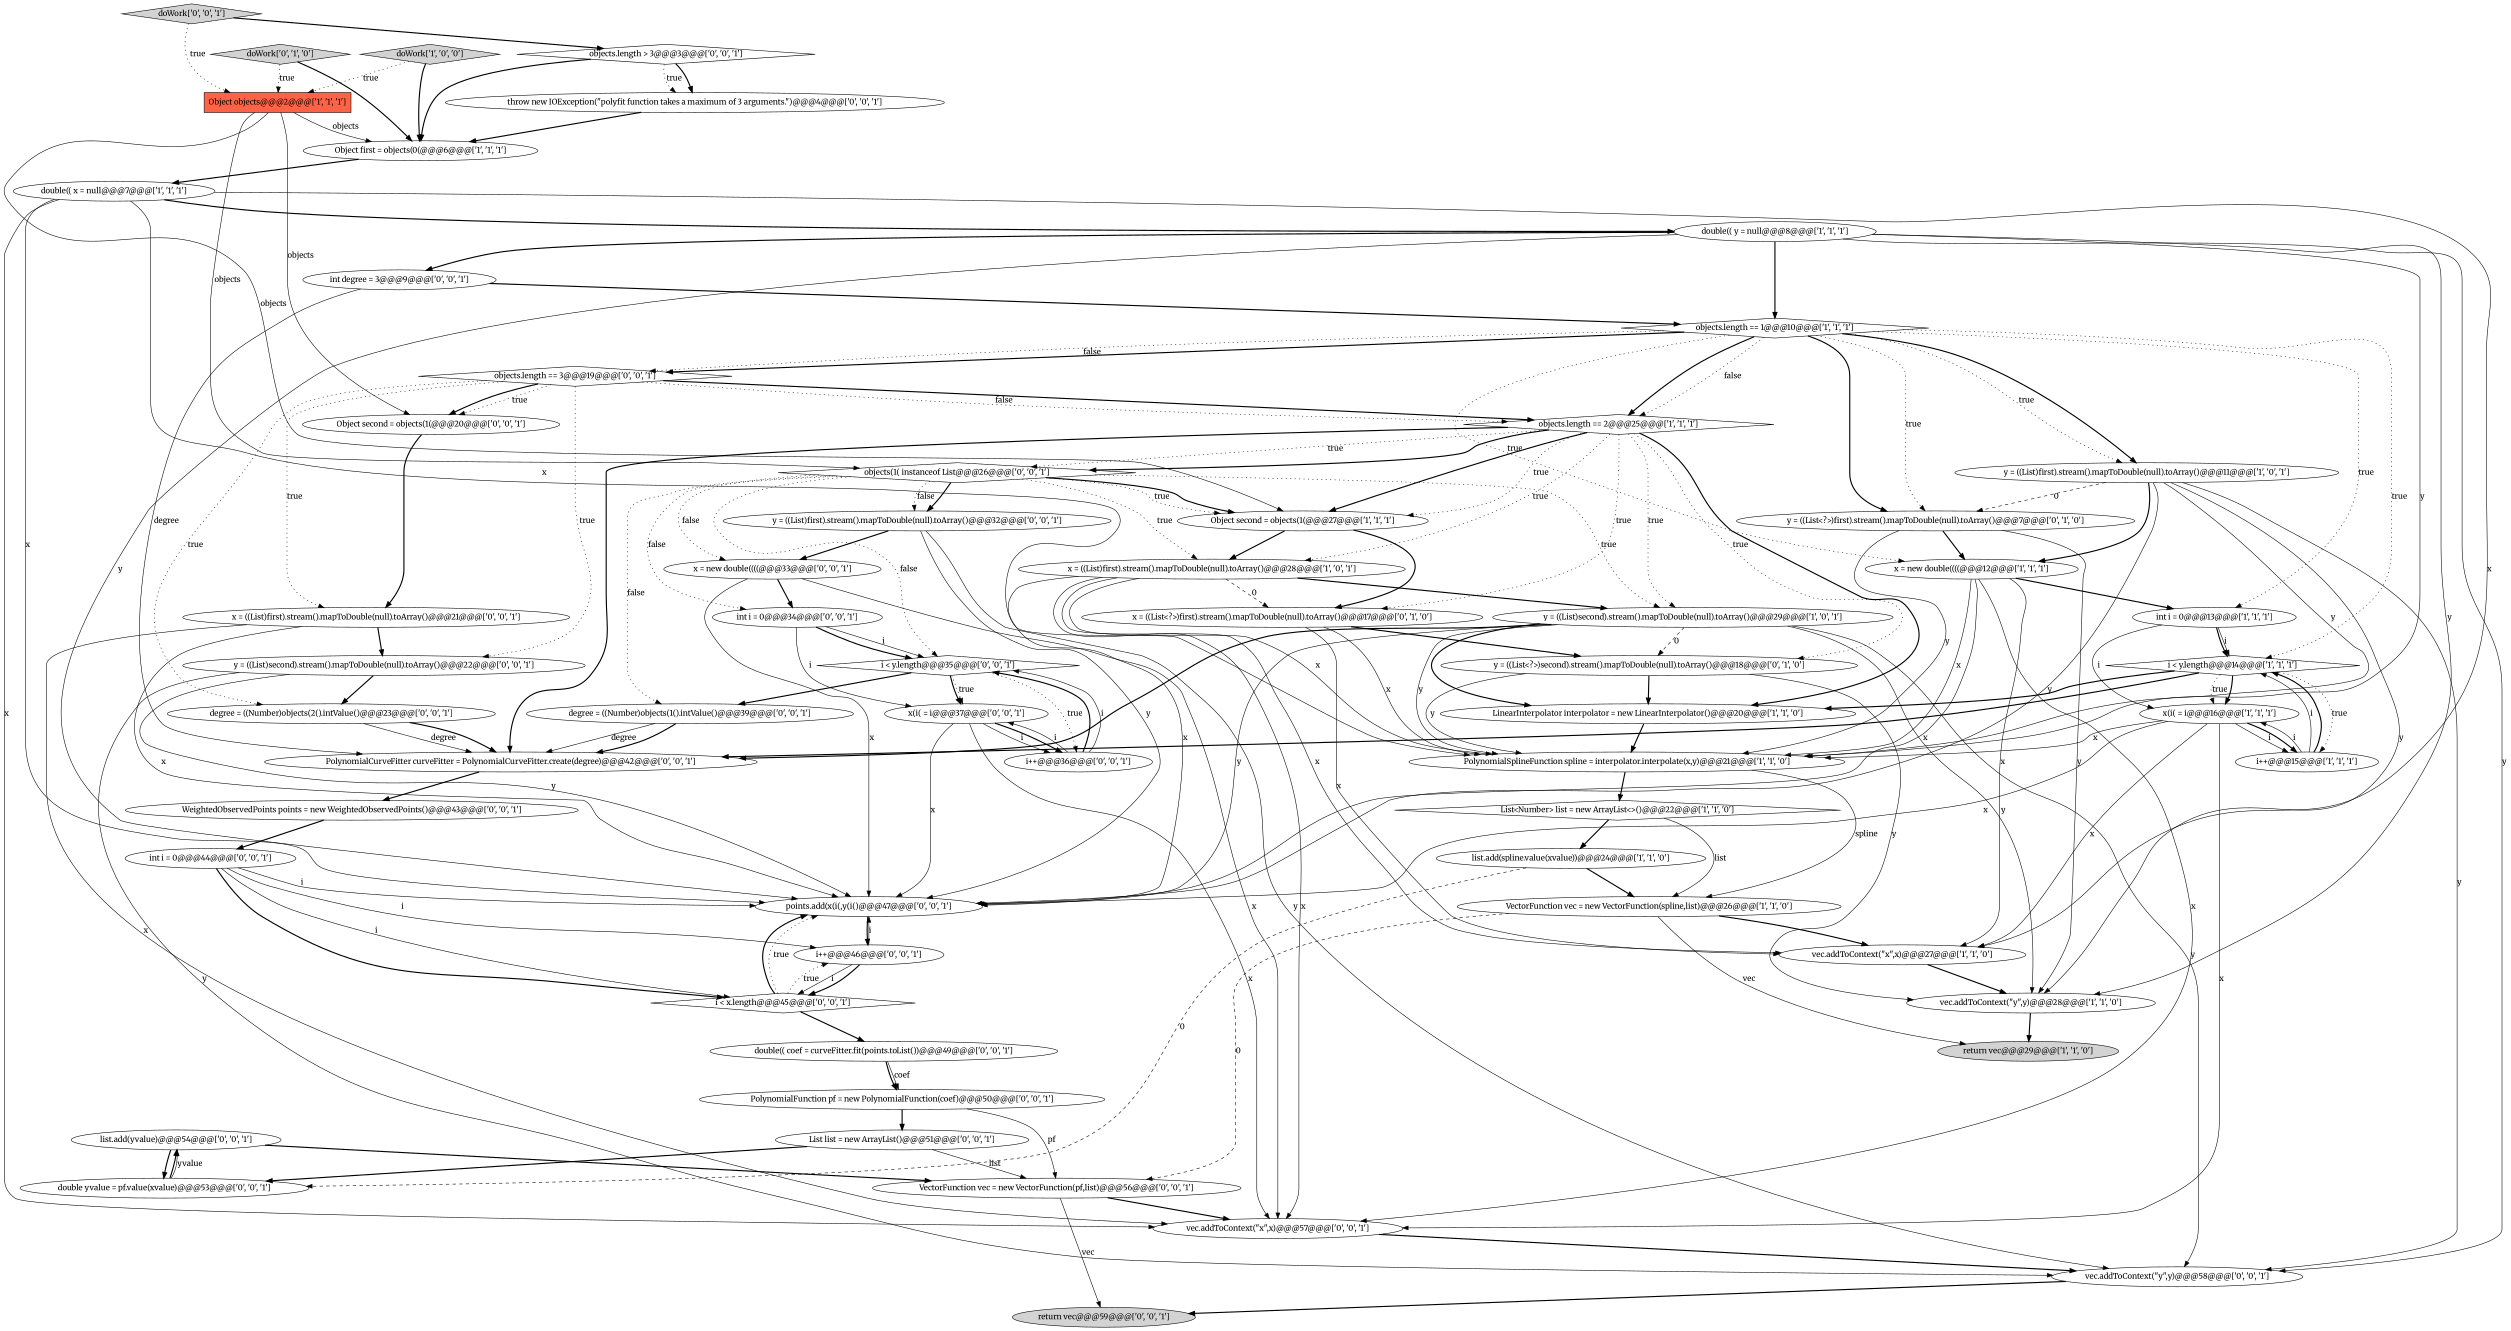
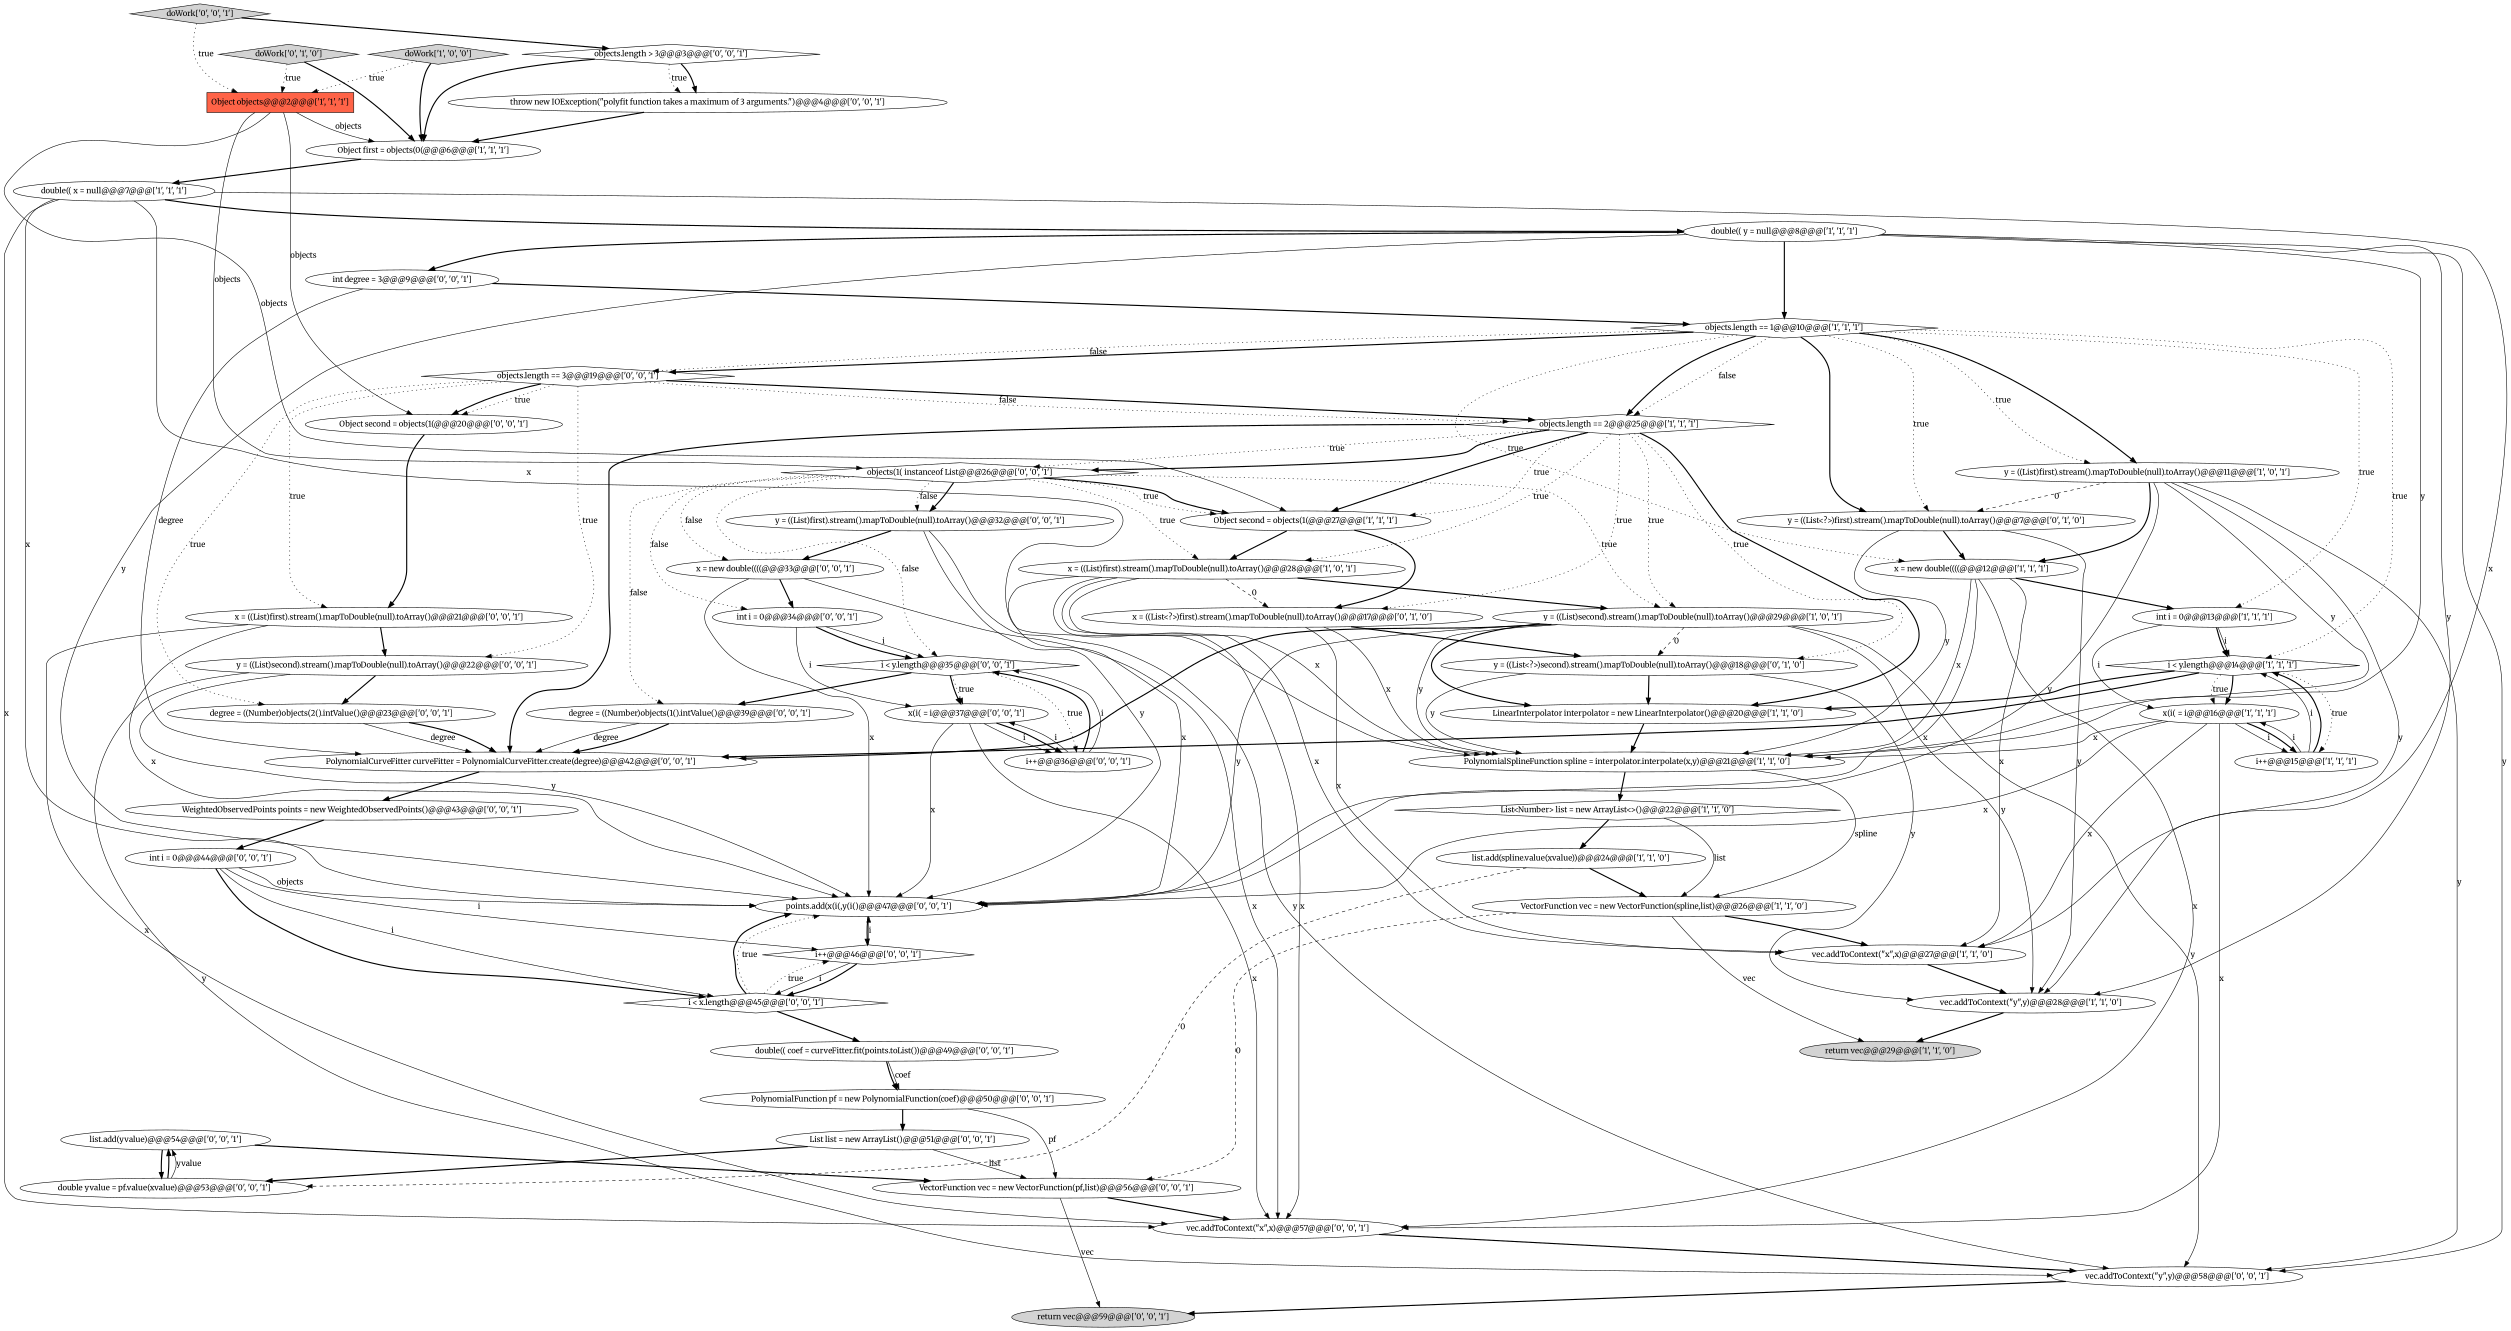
(302, 883) -> (290, 883)
(869, 955) -> (868, 955)
